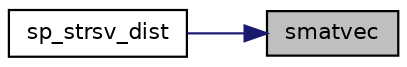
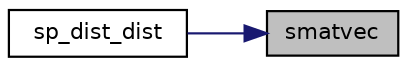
(98, 33) -> (98, 33)
